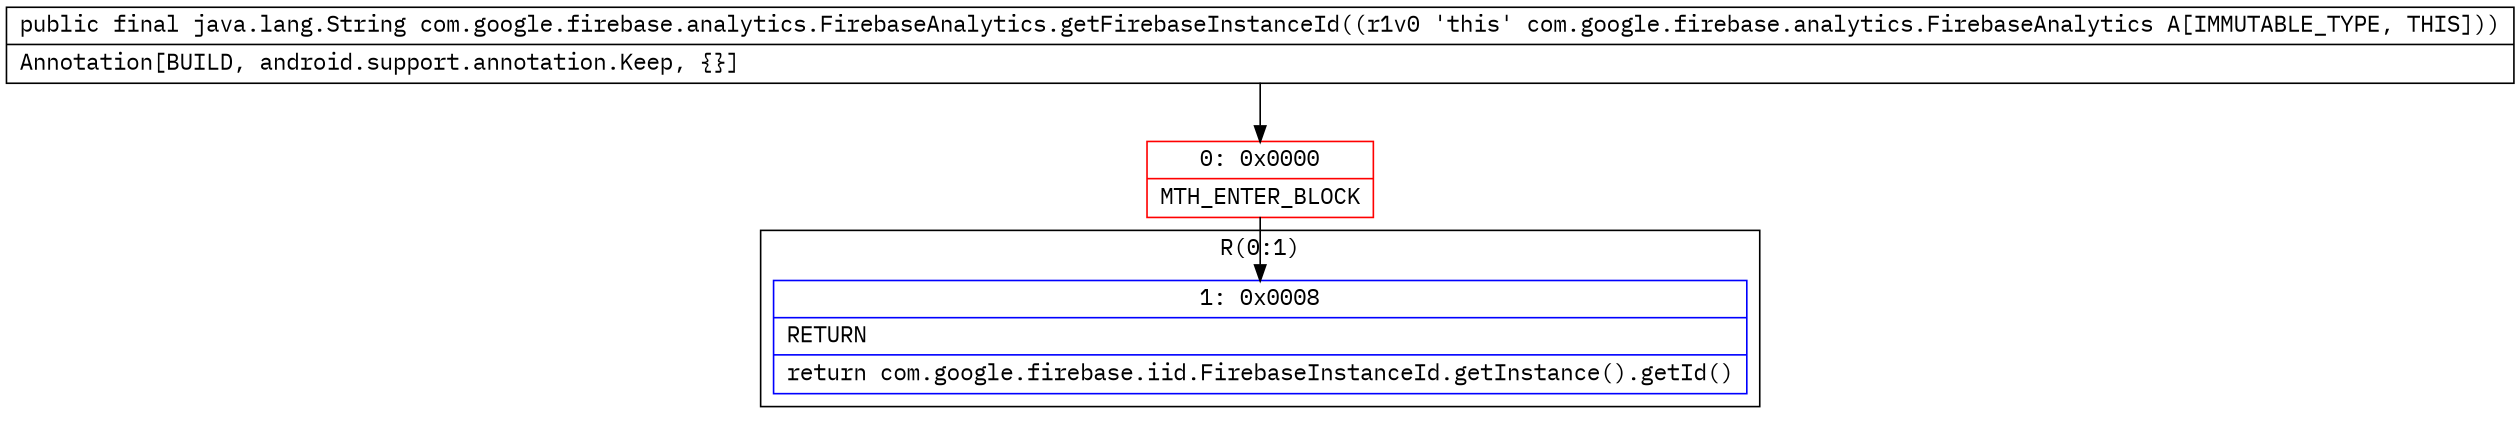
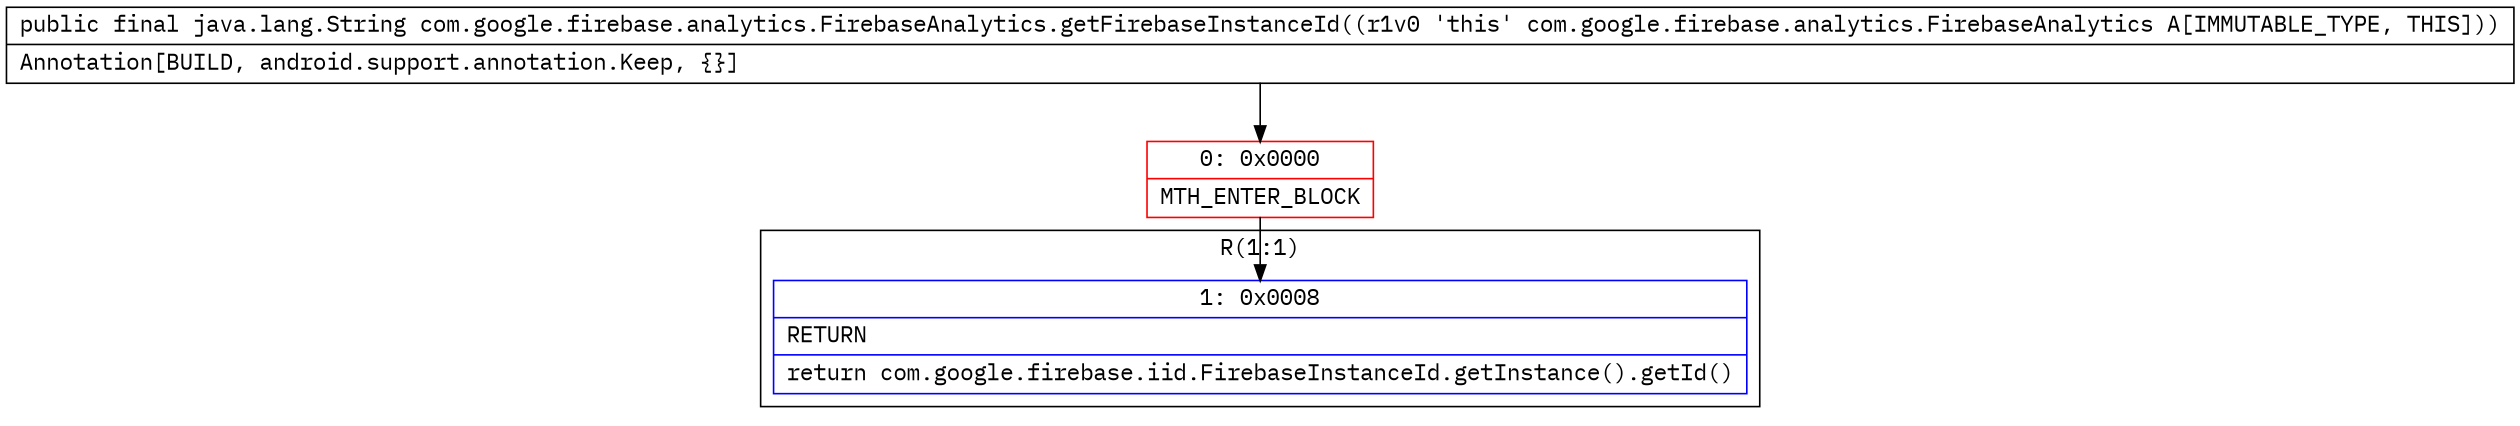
(1260, 249) -> (1260, 249)
